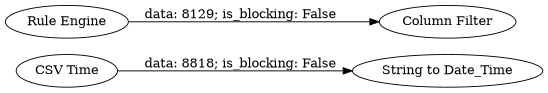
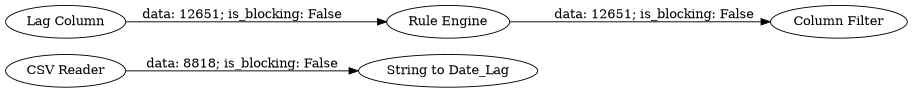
(240, 15) -> (654, 15)
none -> (66, 22)
(67, 71) -> (66, 71)
(448, 71) -> (448, 71)
